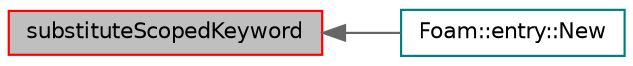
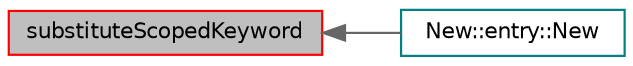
(513, 33) -> (513, 33)
